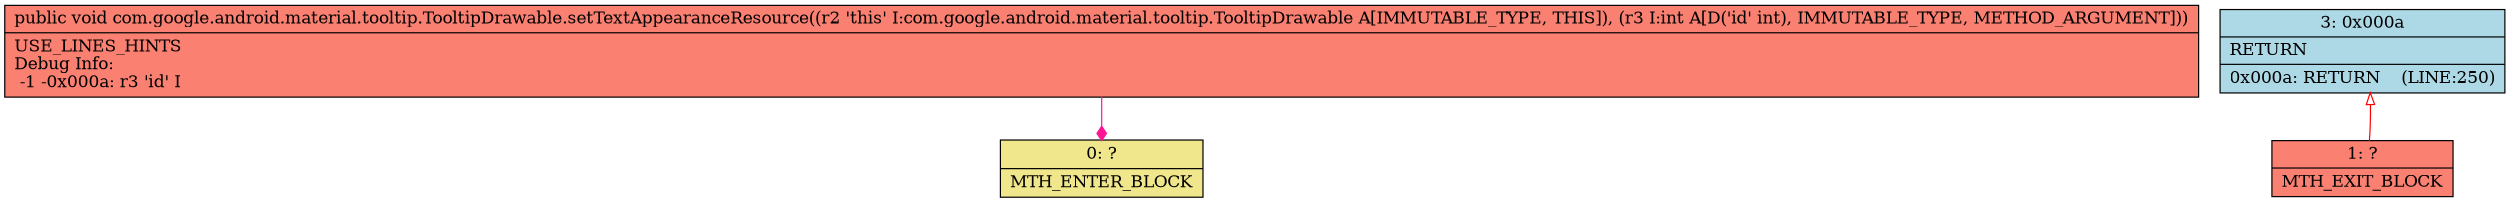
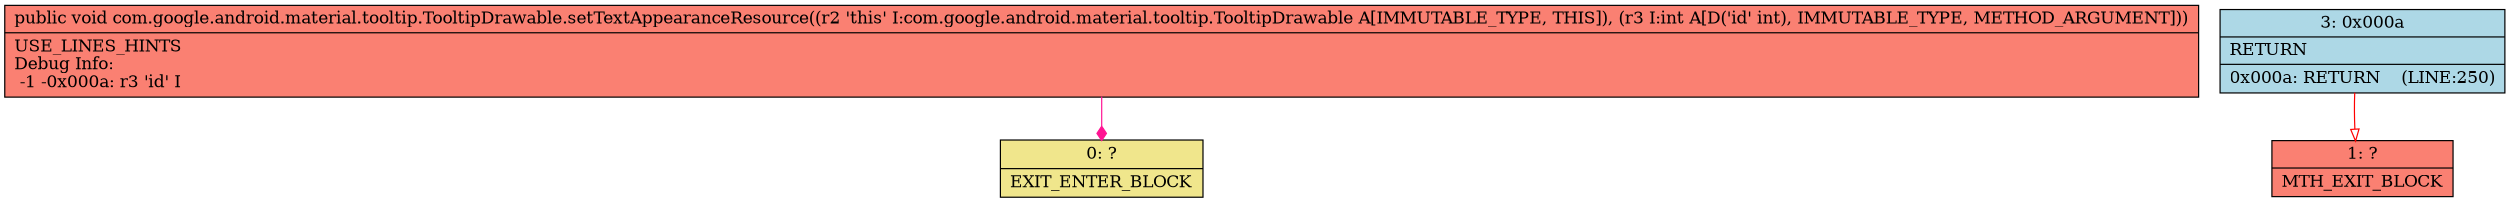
(2370, 123) -> (2354, 111)
(1102, 182) -> (1101, 182)
